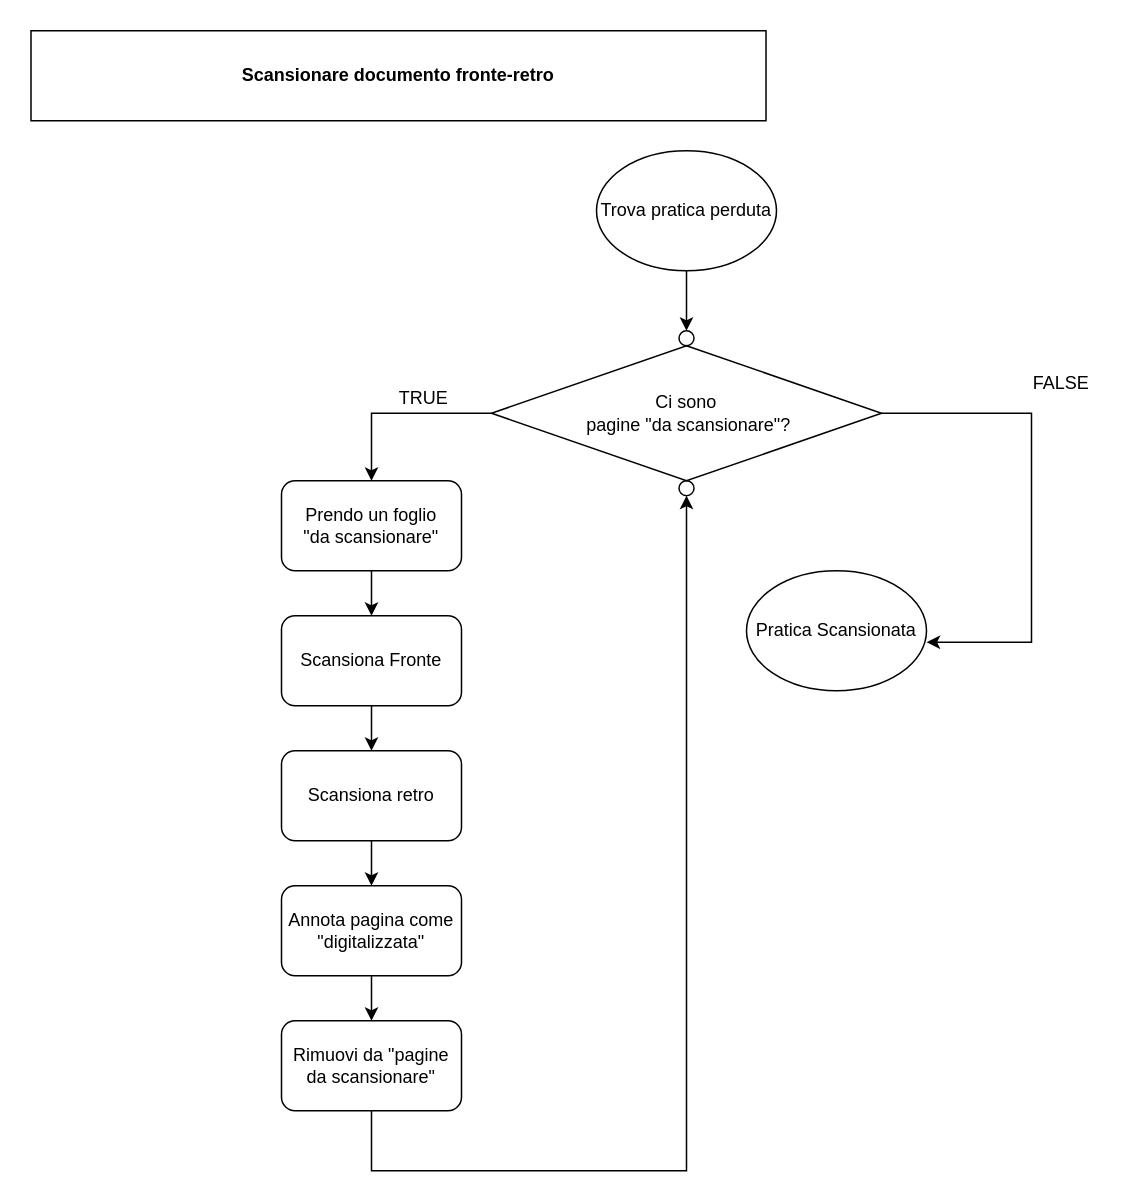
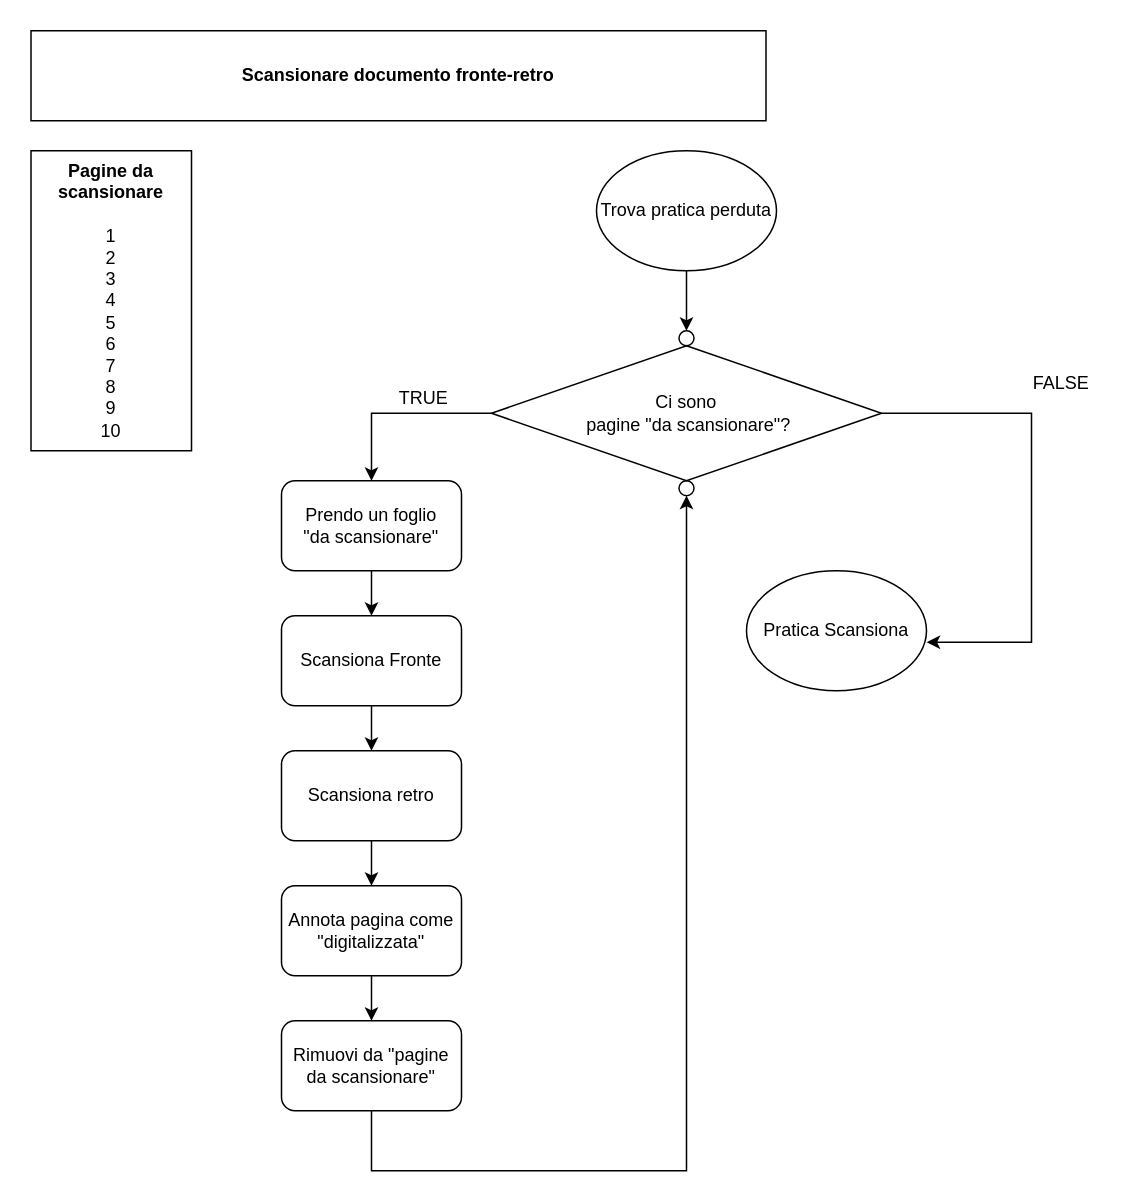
none -> (111, 301)
(836, 631) -> (836, 631)
